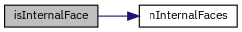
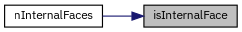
(113, 16) -> (117, 16)
